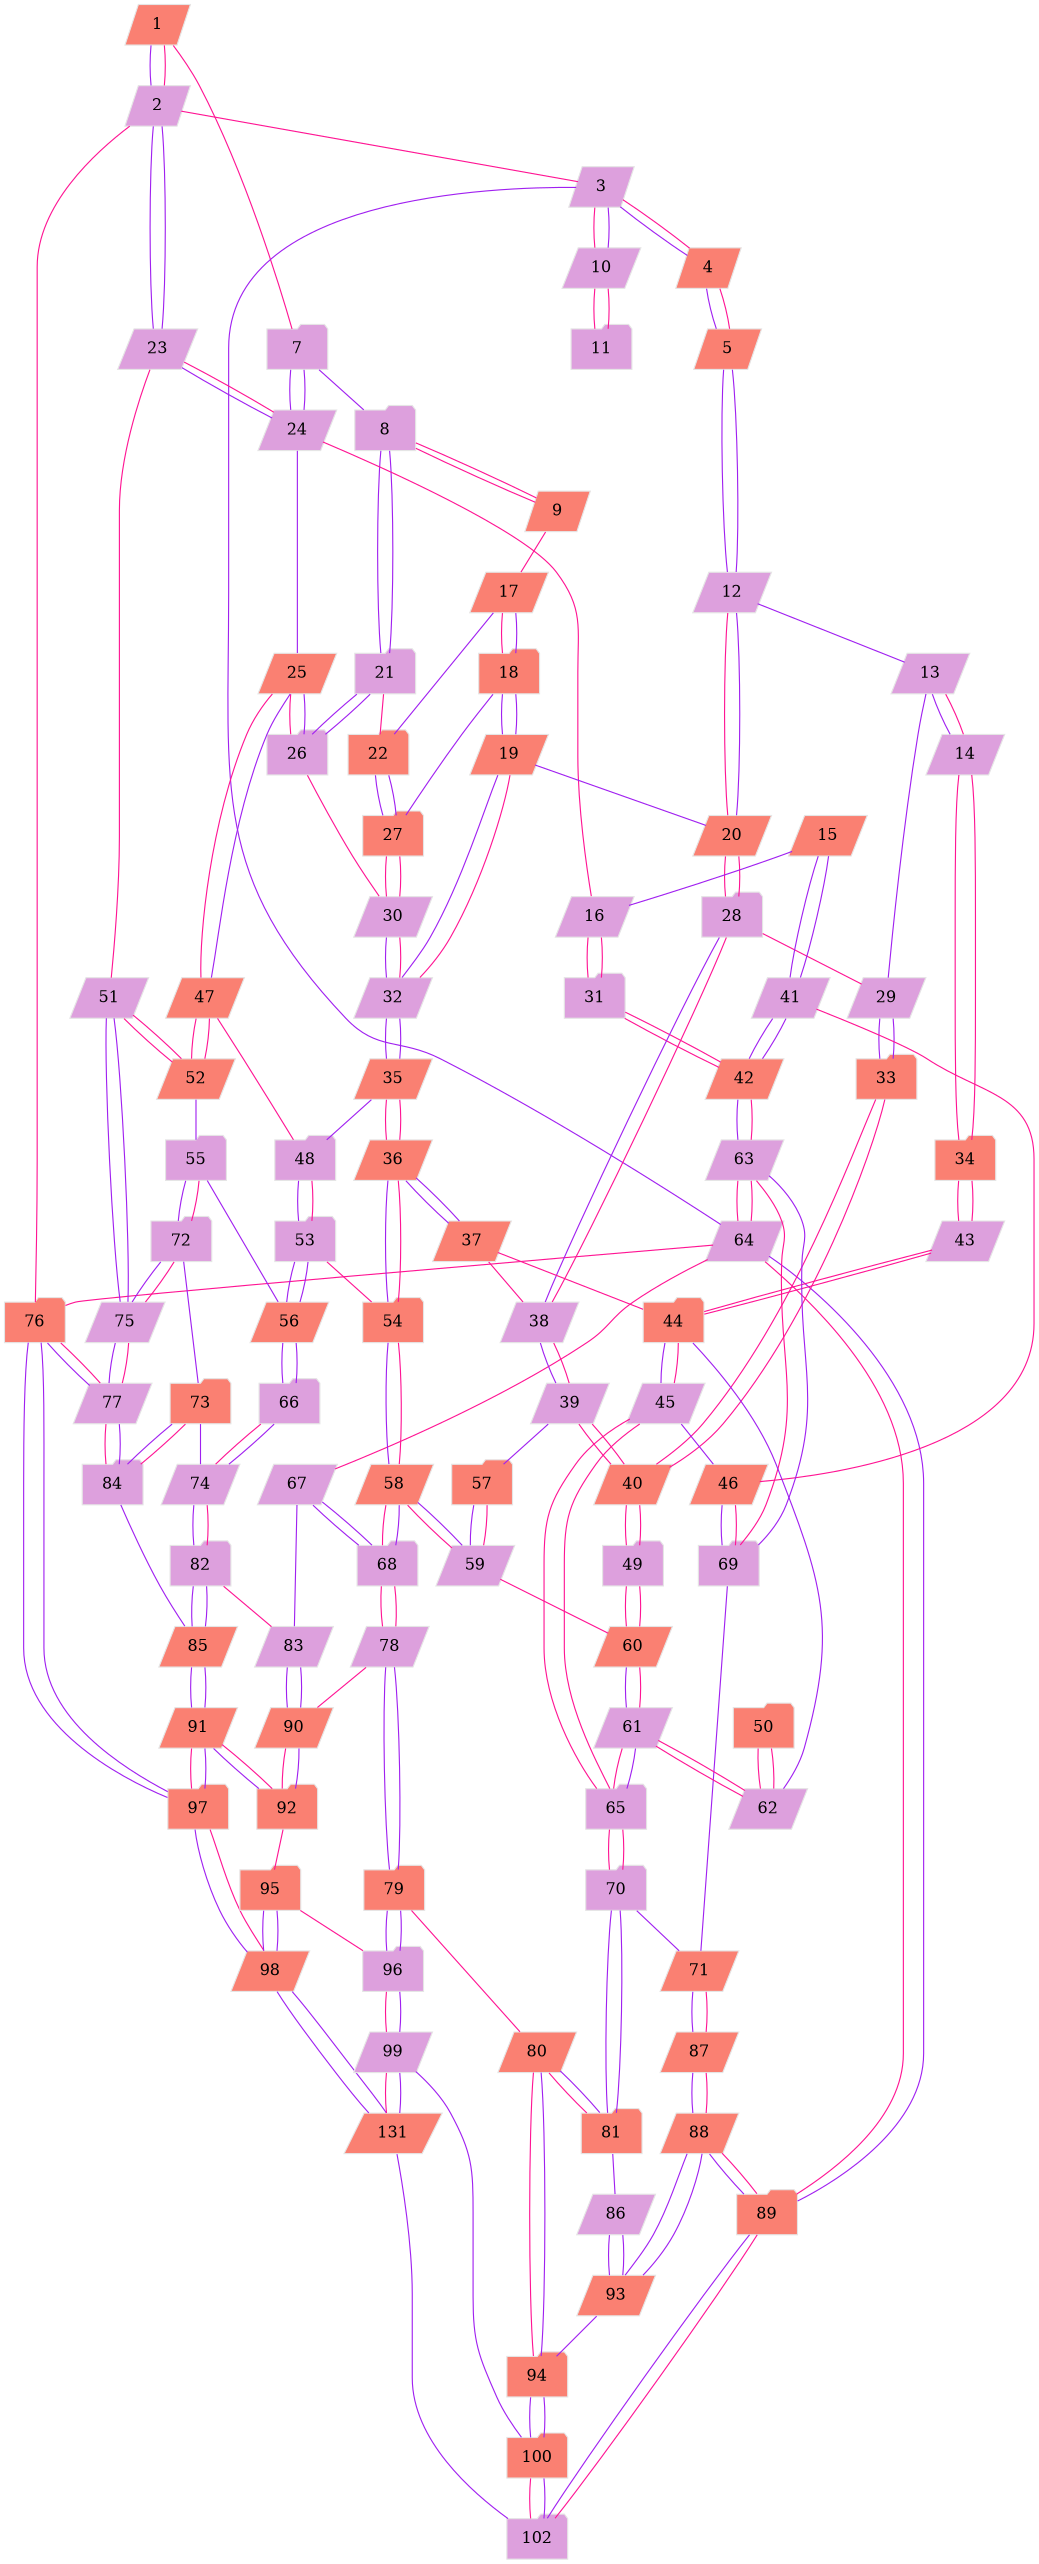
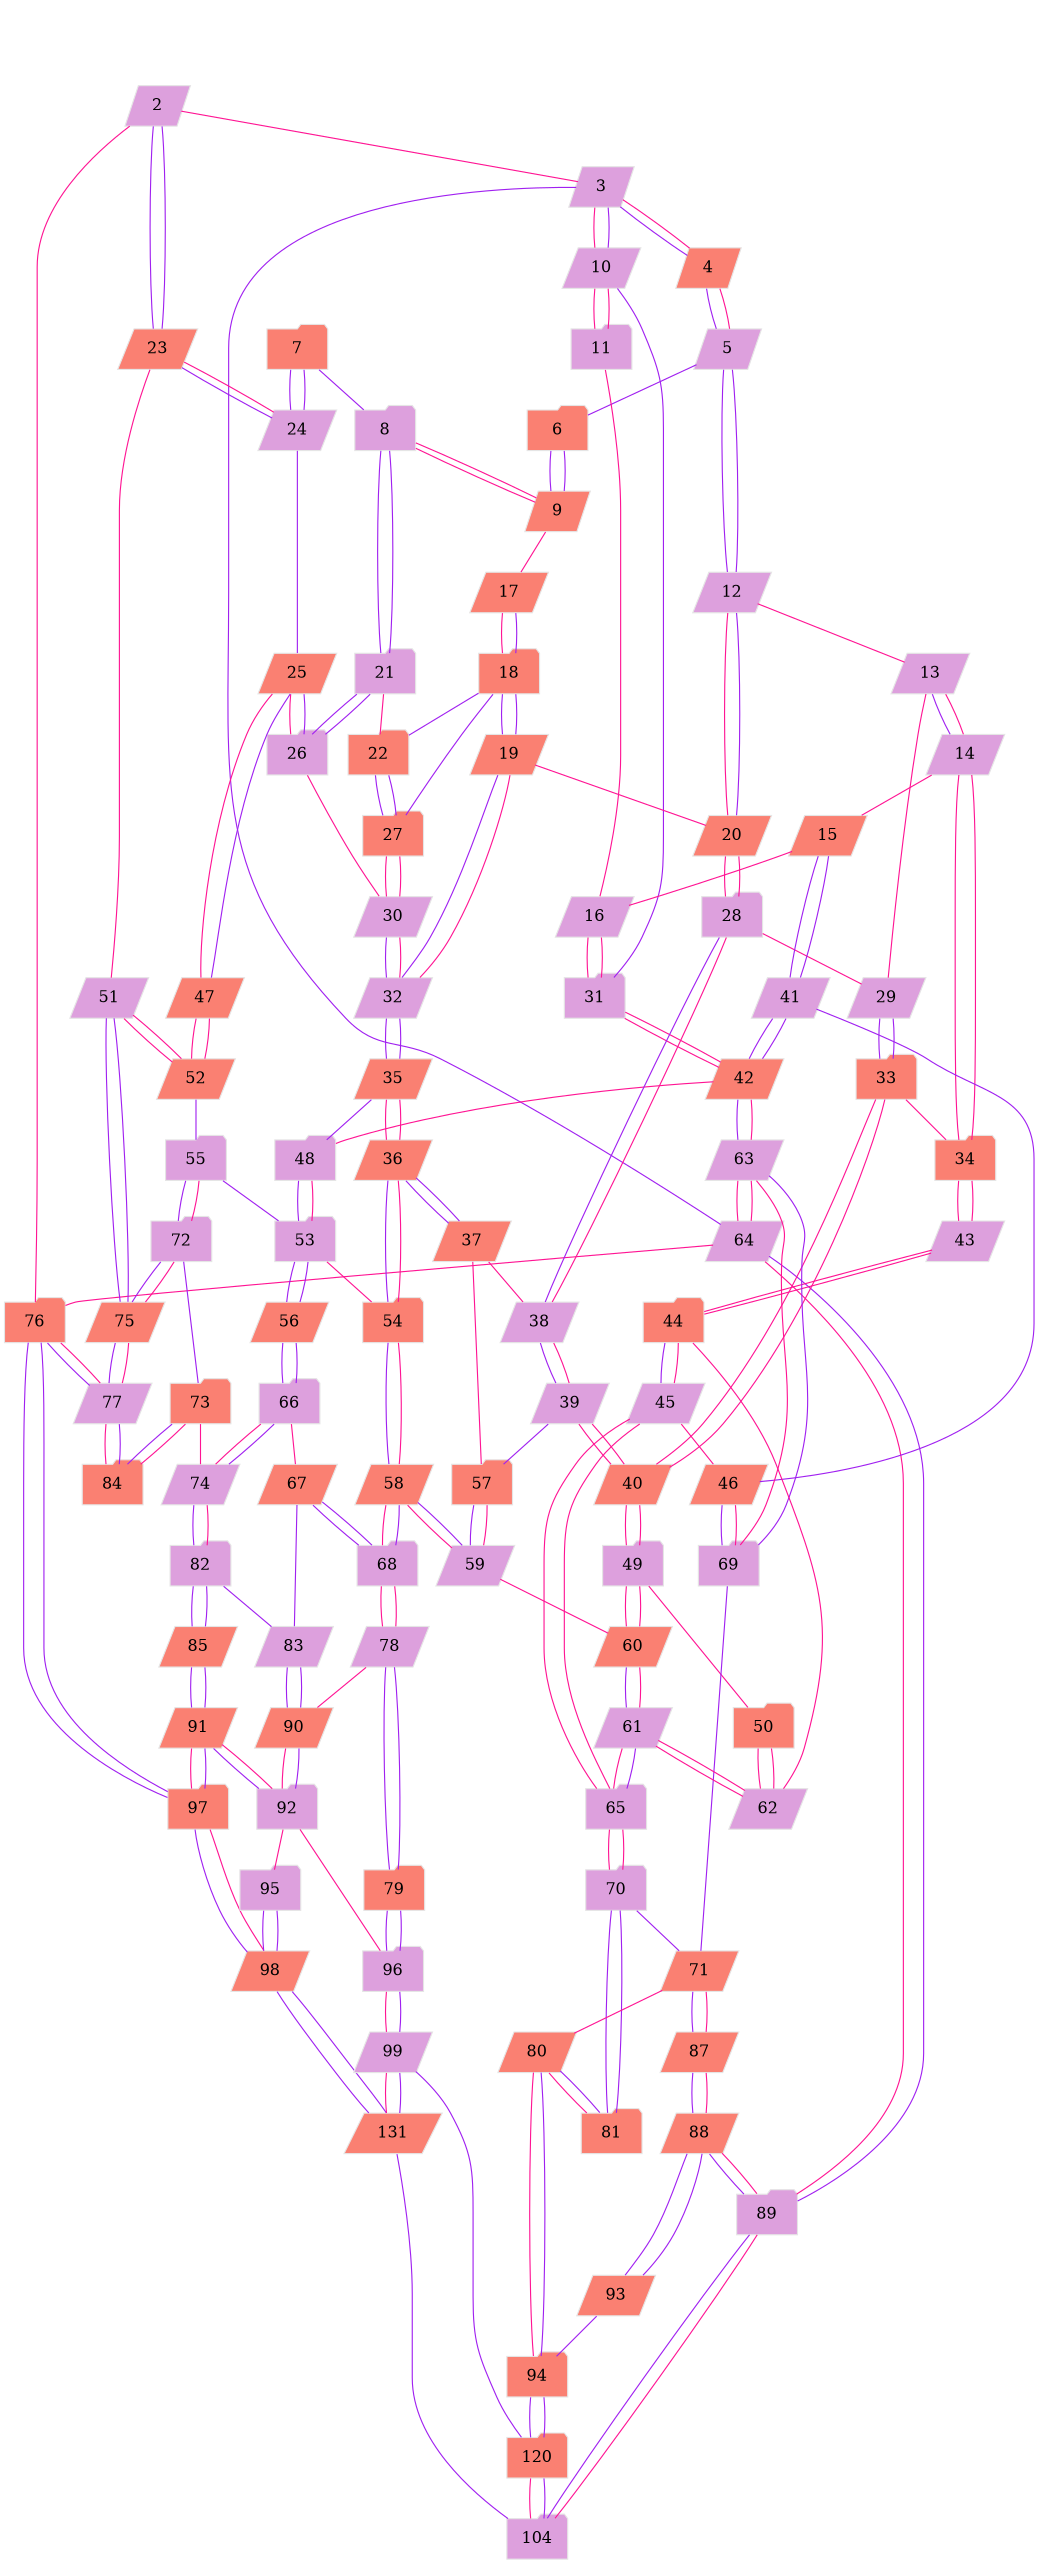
(158, 25) -> none
(158, 349) -> (158, 349)
(297, 349) -> (297, 349)
(728, 349) -> (728, 349)
none -> (558, 430)
(572, 598) -> (621, 634)
(831, 633) -> (831, 633)
none -> (663, 634)
(444, 674) -> (444, 714)
(621, 795) -> (629, 798)
none -> (897, 795)
(904, 835) -> (904, 835)
(711, 879) -> (711, 879)
(256, 1079) -> (532, 1100)
none -> (926, 1120)
(243, 1241) -> (251, 1201)
(1034, 1274) -> (1034, 1274)
(574, 1282) -> (477, 1363)
(125, 1322) -> (125, 1322)
(529, 1377) -> (293, 1444)
(200, 1444) -> (200, 1444)
(704, 1452) -> (704, 1452)
(113, 1485) -> (113, 1485)
(297, 1485) -> (297, 1485)
(808, 1554) -> (808, 1554)
(150, 1567) -> none
(248, 1606) -> (248, 1606)
none -> (698, 1647)
(287, 1809) -> (287, 1809)
(270, 1890) -> (270, 1890)
(332, 1931) -> (340, 1890)
(466, 1971) -> (614, 2014)
(616, 2214) -> none
(767, 2214) -> (767, 2214)
(537, 2458) -> (537, 2458)
(537, 2539) -> (537, 2539)
